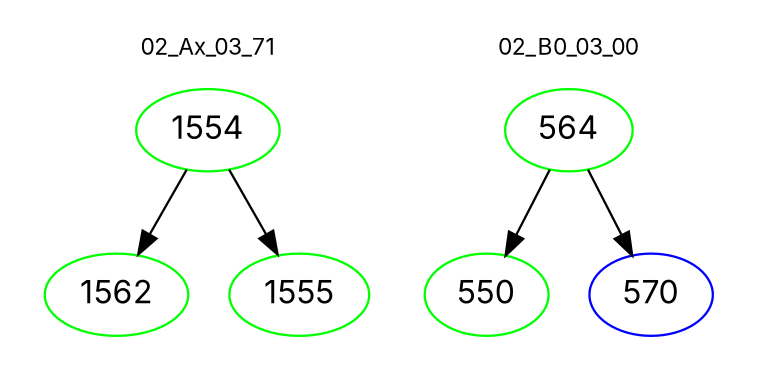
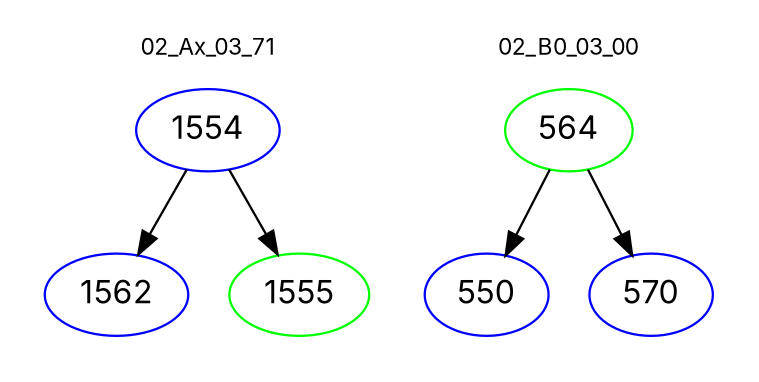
(208, 130) -> (208, 130)
(117, 295) -> (117, 295)
(487, 295) -> (487, 295)
